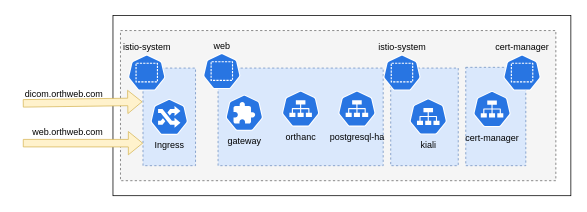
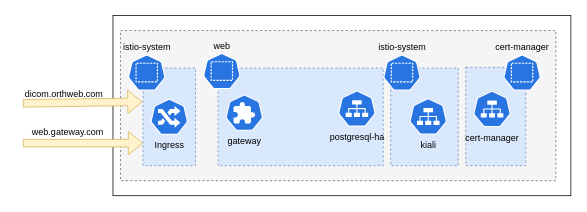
(300, 108) -> none
(68, 132) -> (68, 132)
